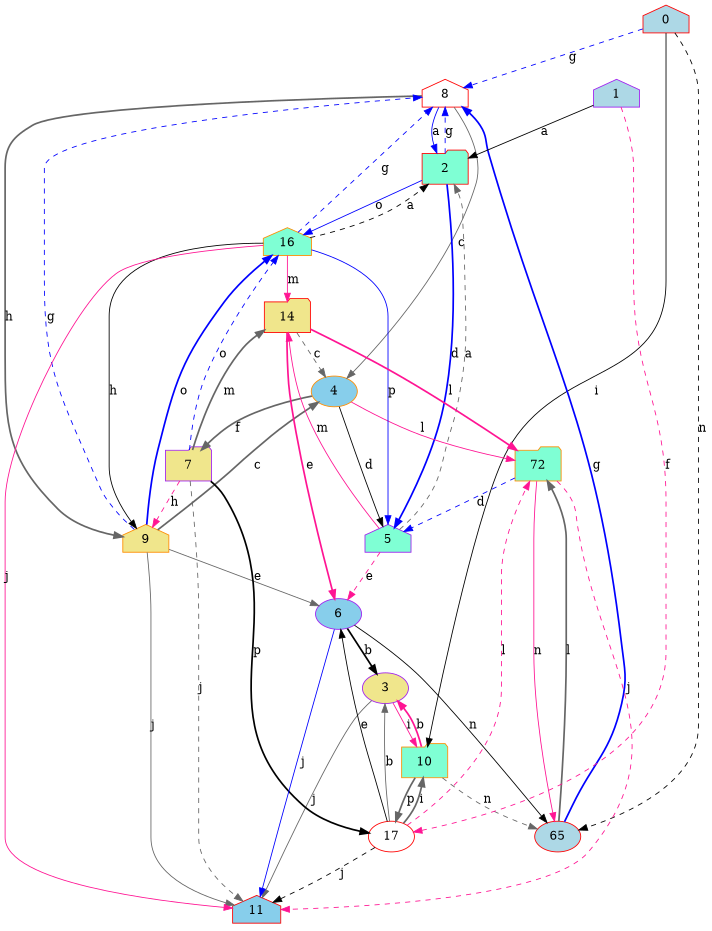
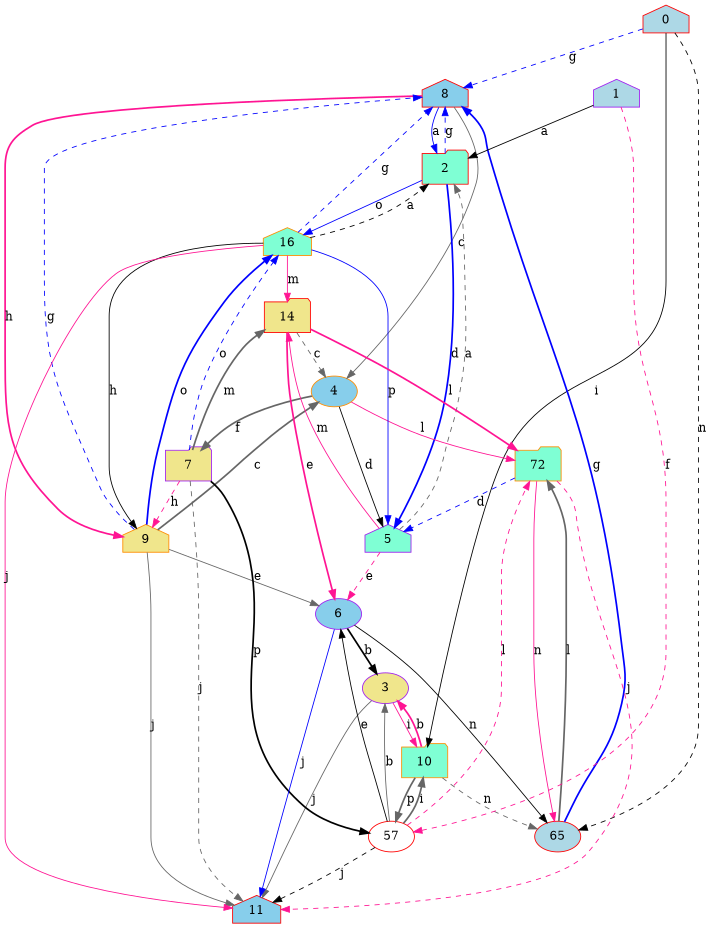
(445, 95) -> (445, 95)
(6, 155) -> (6, 155)
(391, 837) -> (391, 837)
